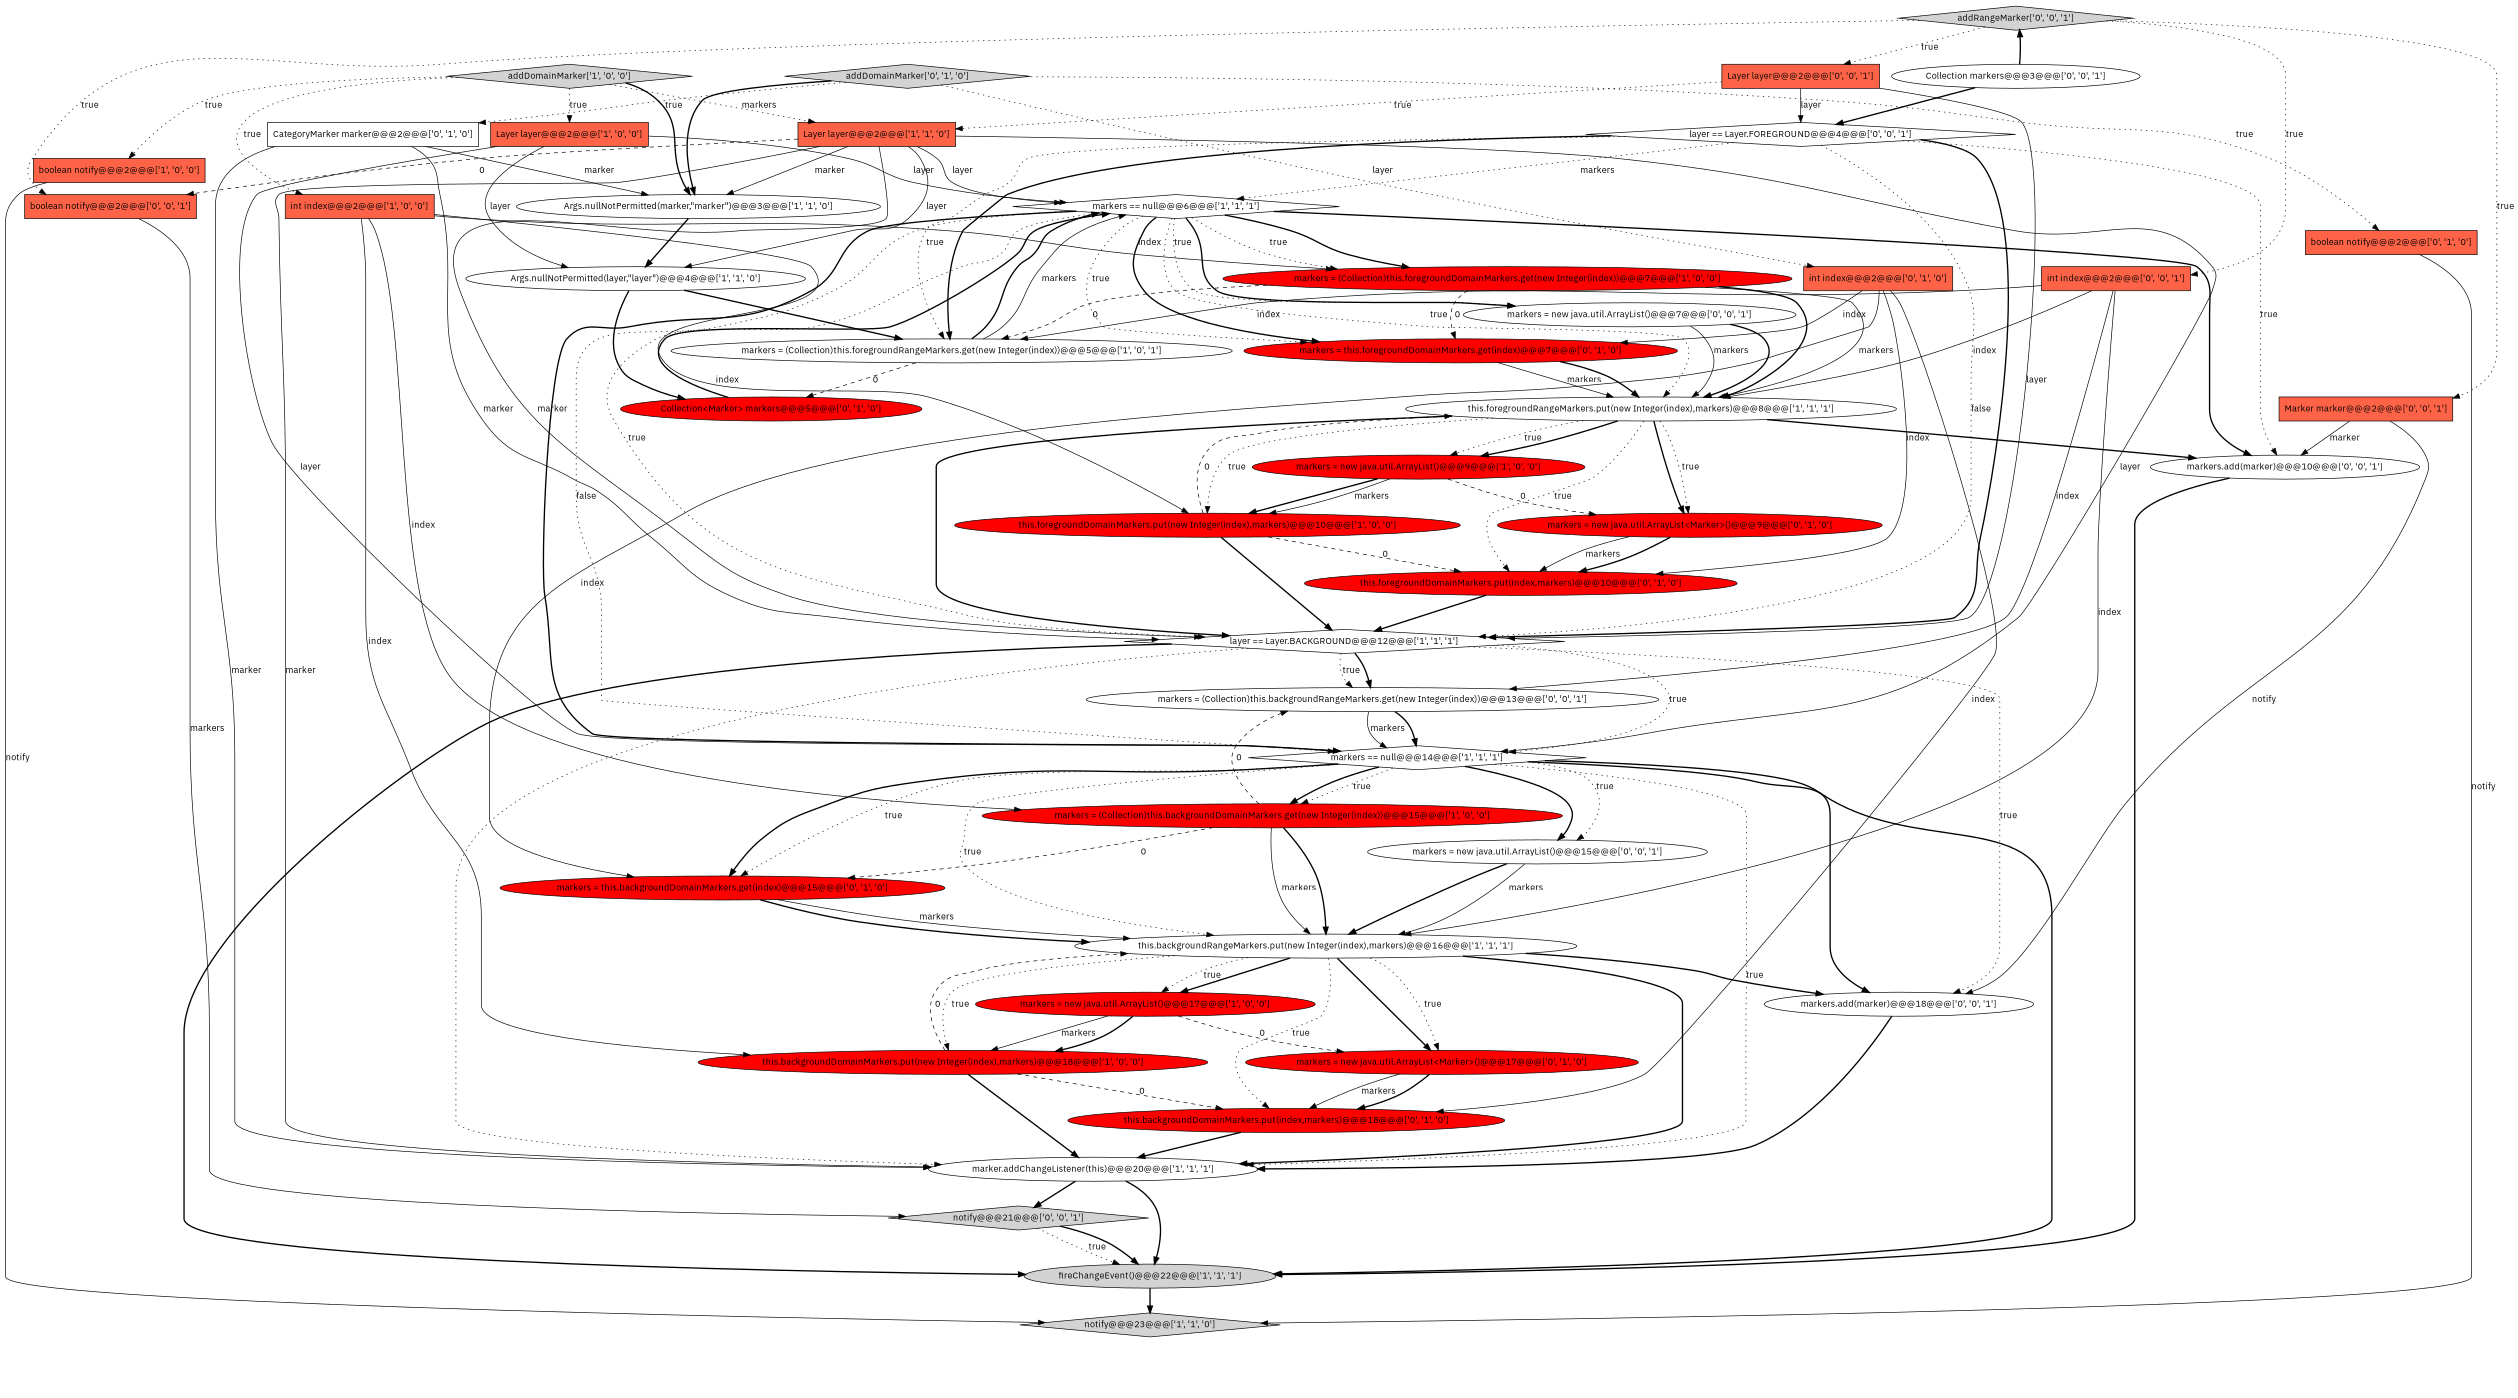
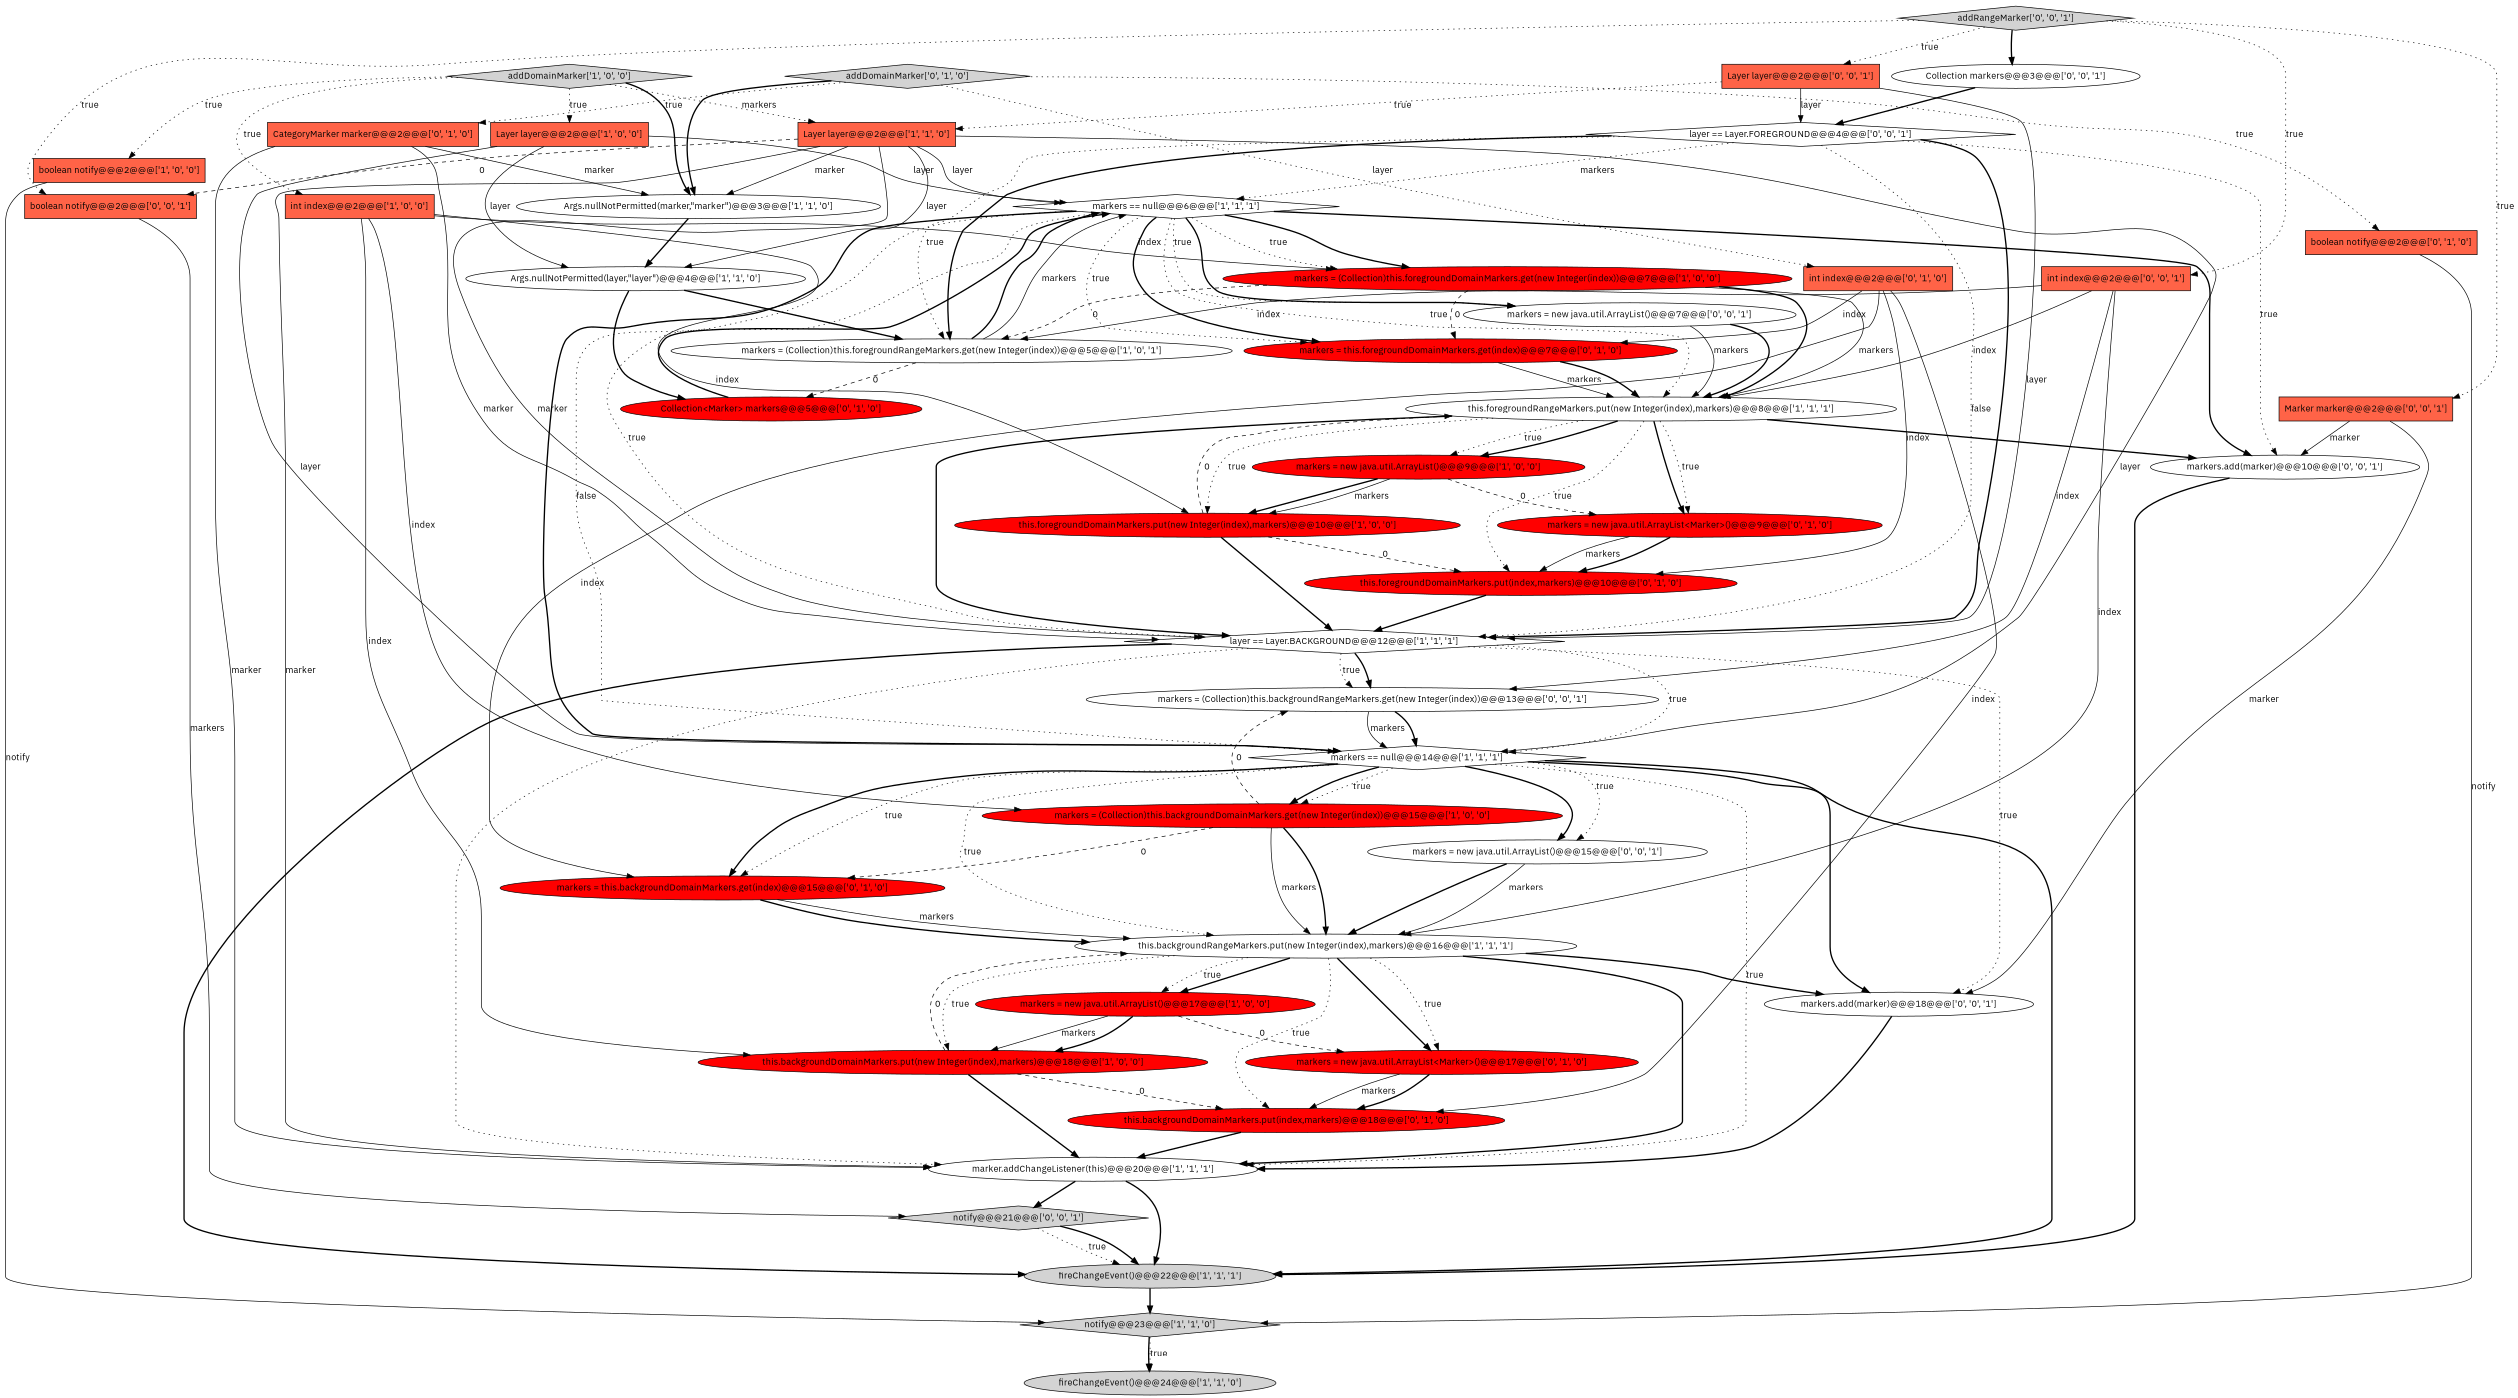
(2020, 51) -> (2011, 44)
(373, 134) -> (373, 134)
(2264, 700) -> (2264, 700)
none -> (1150, 1383)
